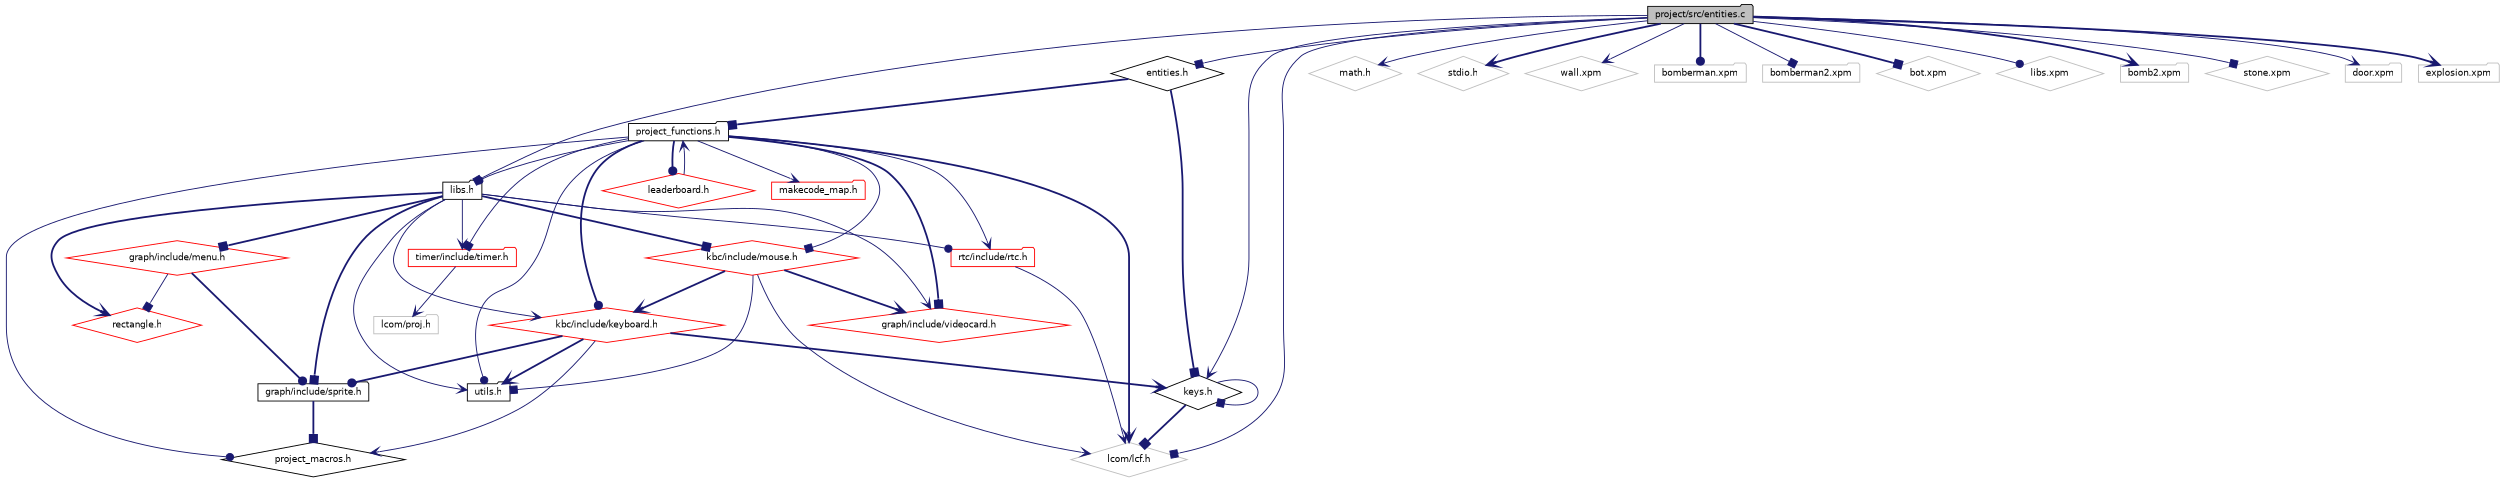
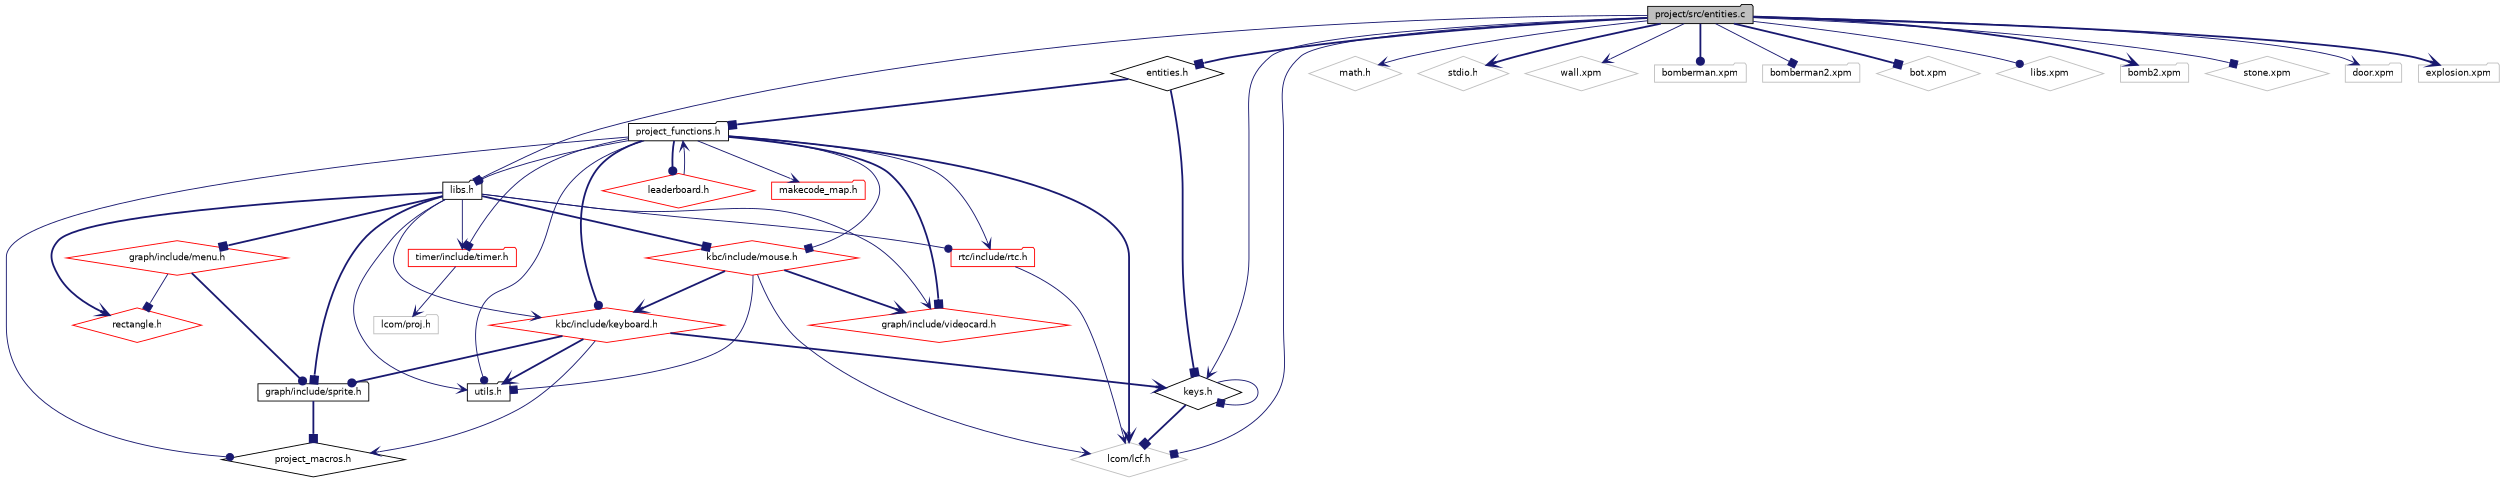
(1425, 33) -> (1425, 33)
